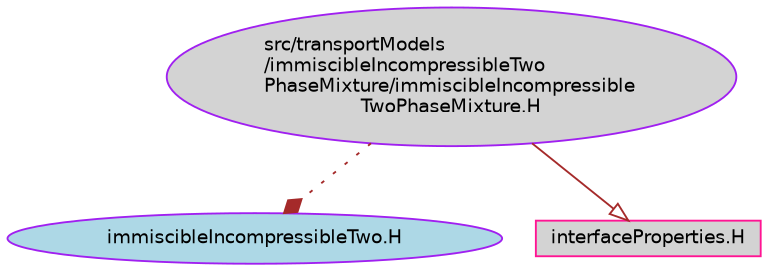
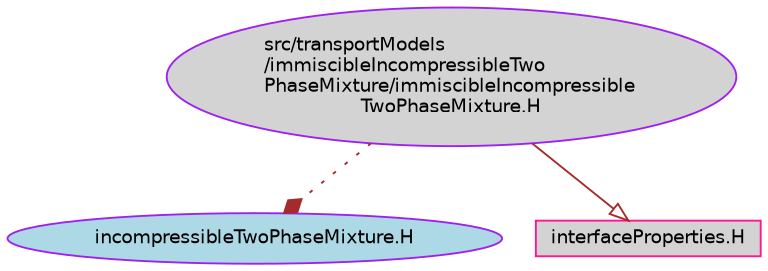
(255, 238) -> (255, 238)
